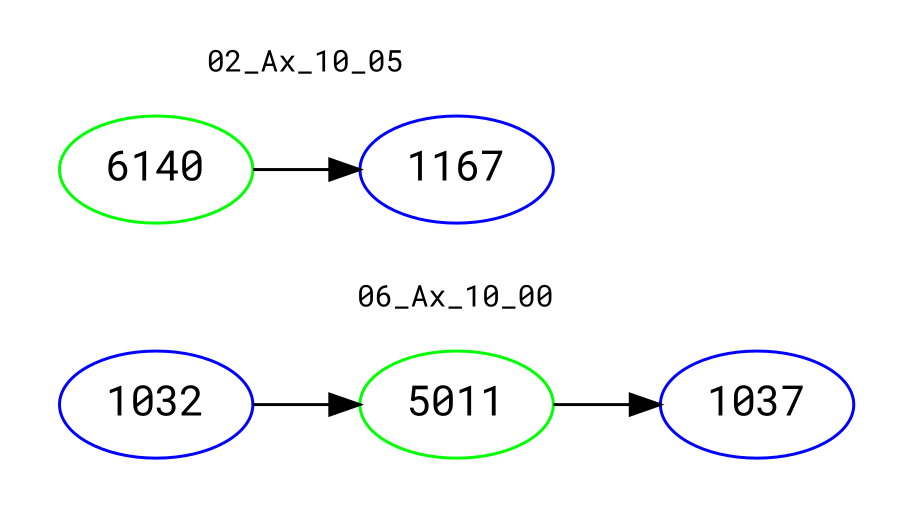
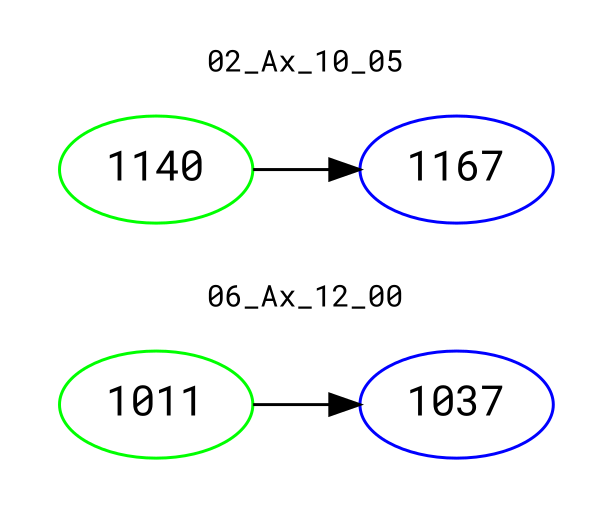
(156, 170) -> (156, 170)
(457, 299) -> (306, 299)
(156, 405) -> none
(457, 405) -> (156, 405)
